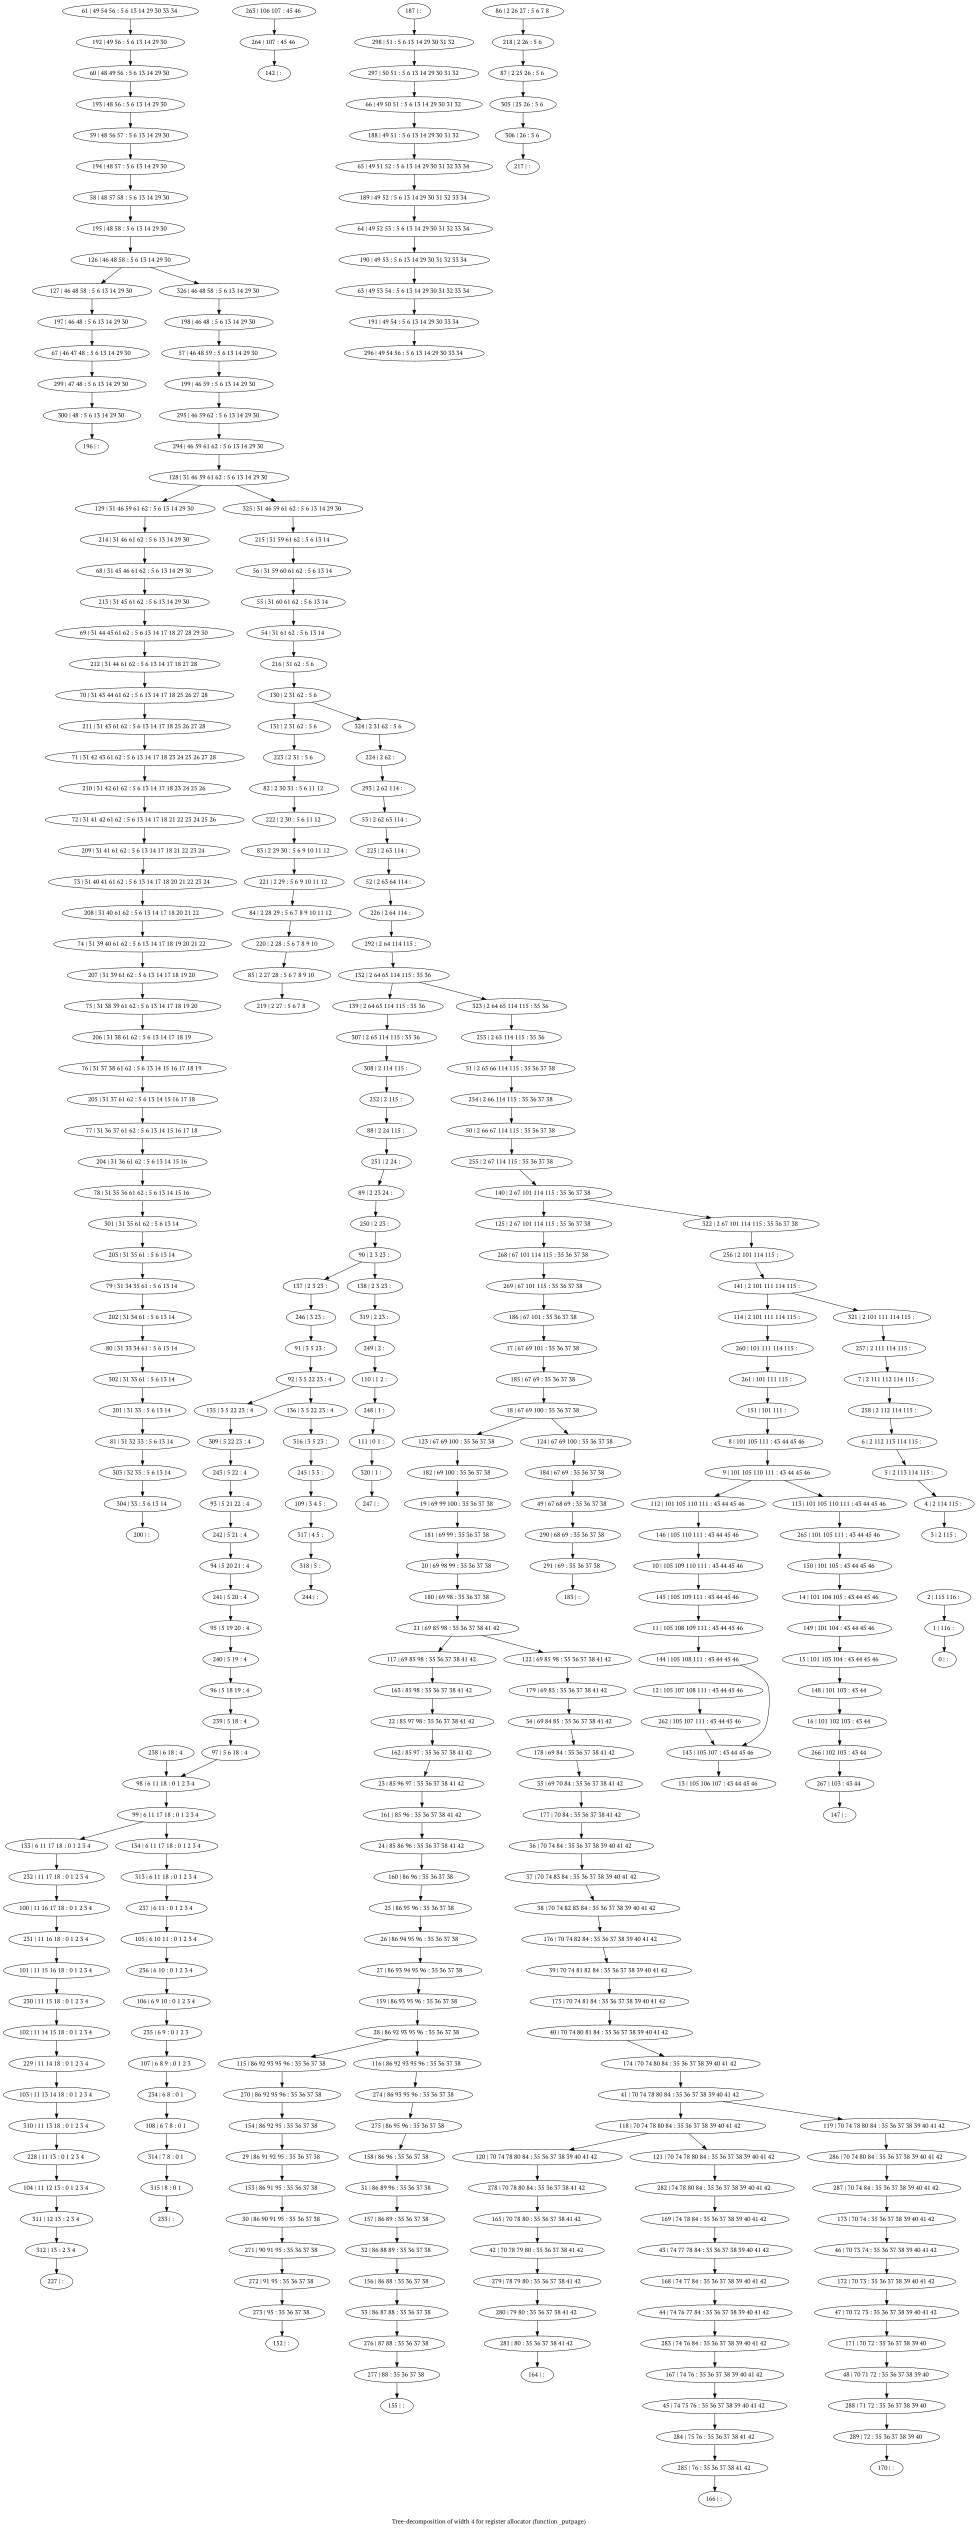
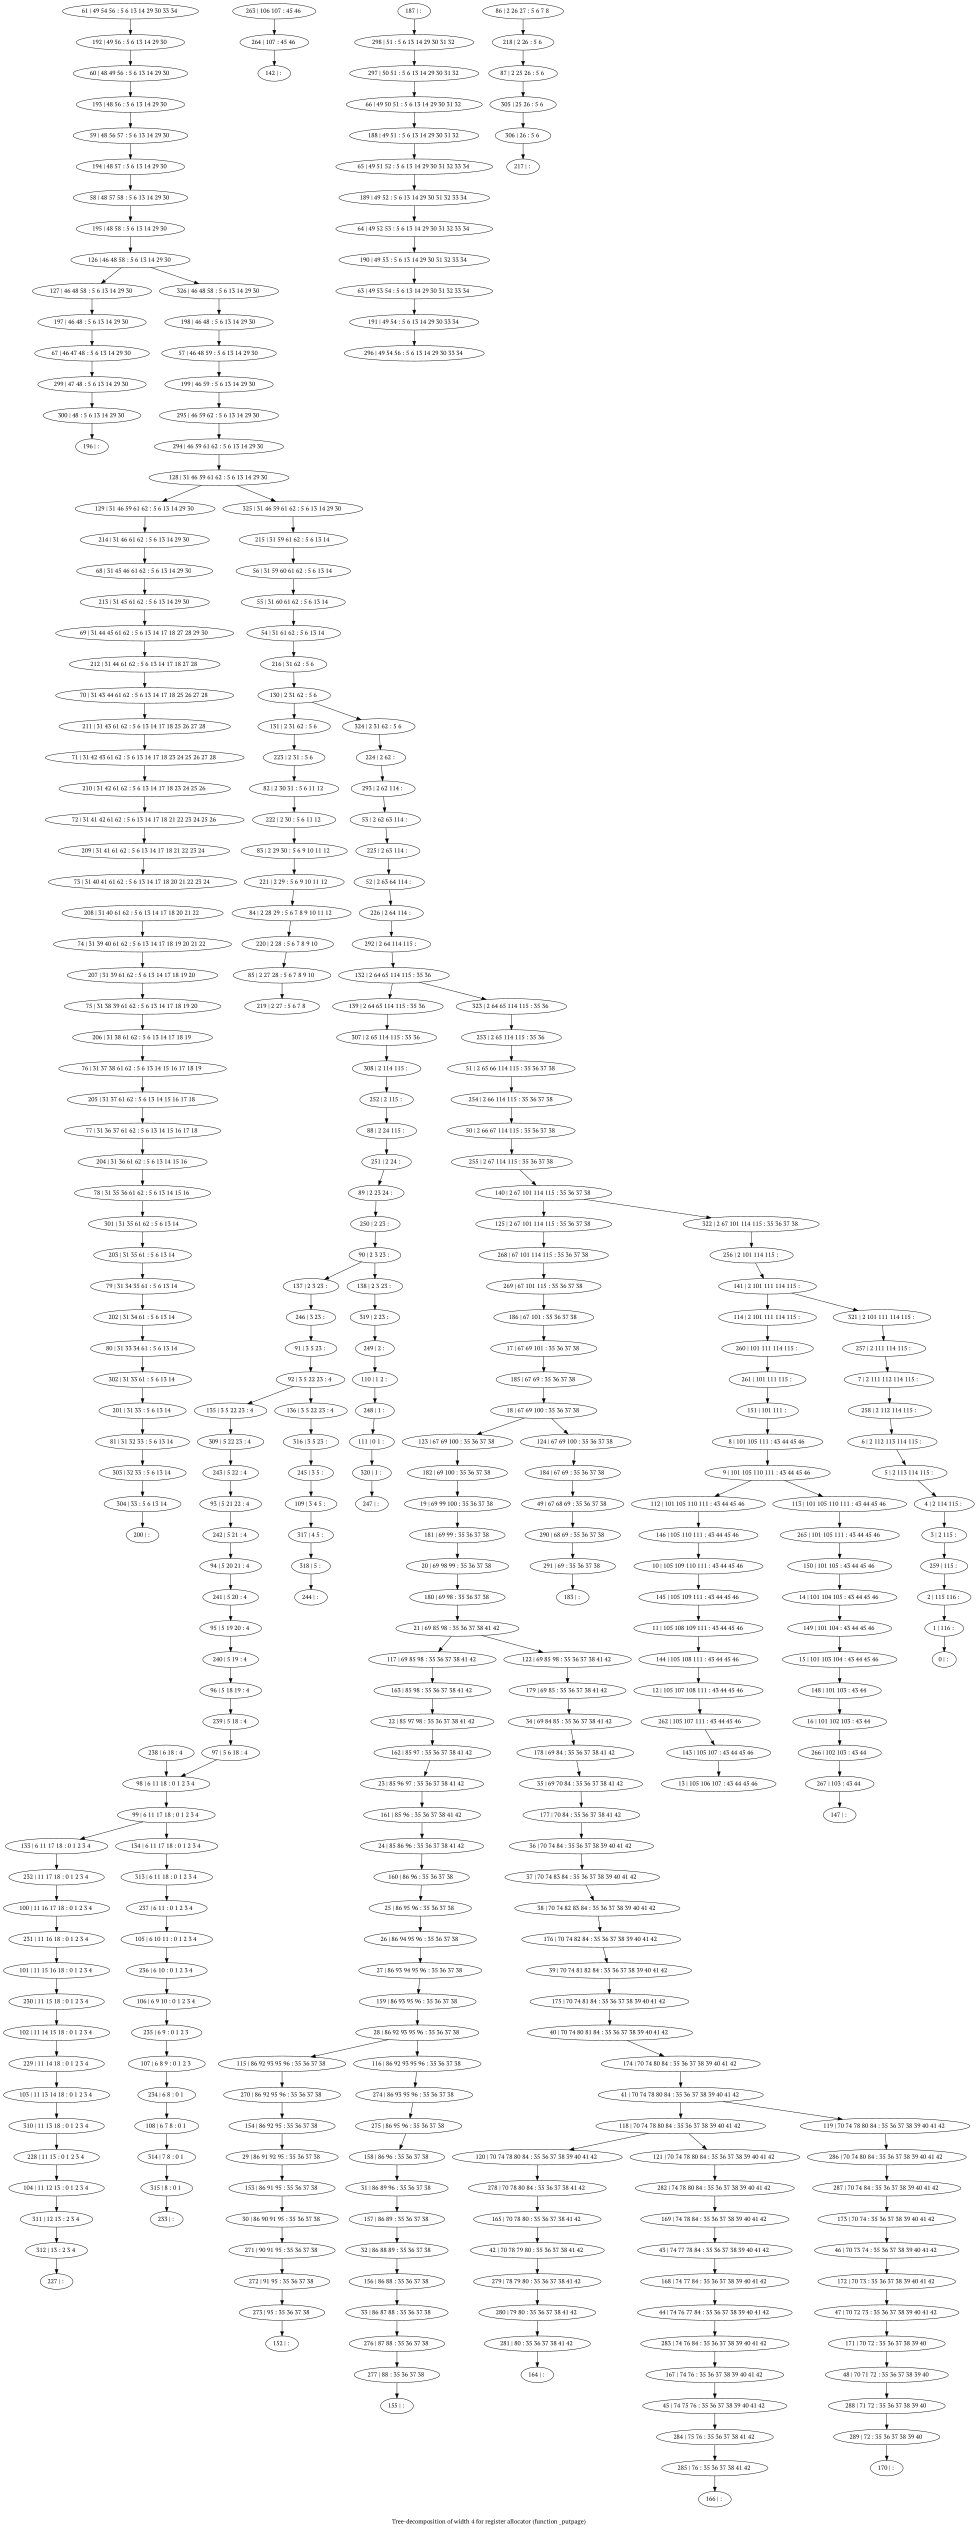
(143, 895) -> none
none -> (944, 1566)
(769, 1702) -> (698, 1673)
